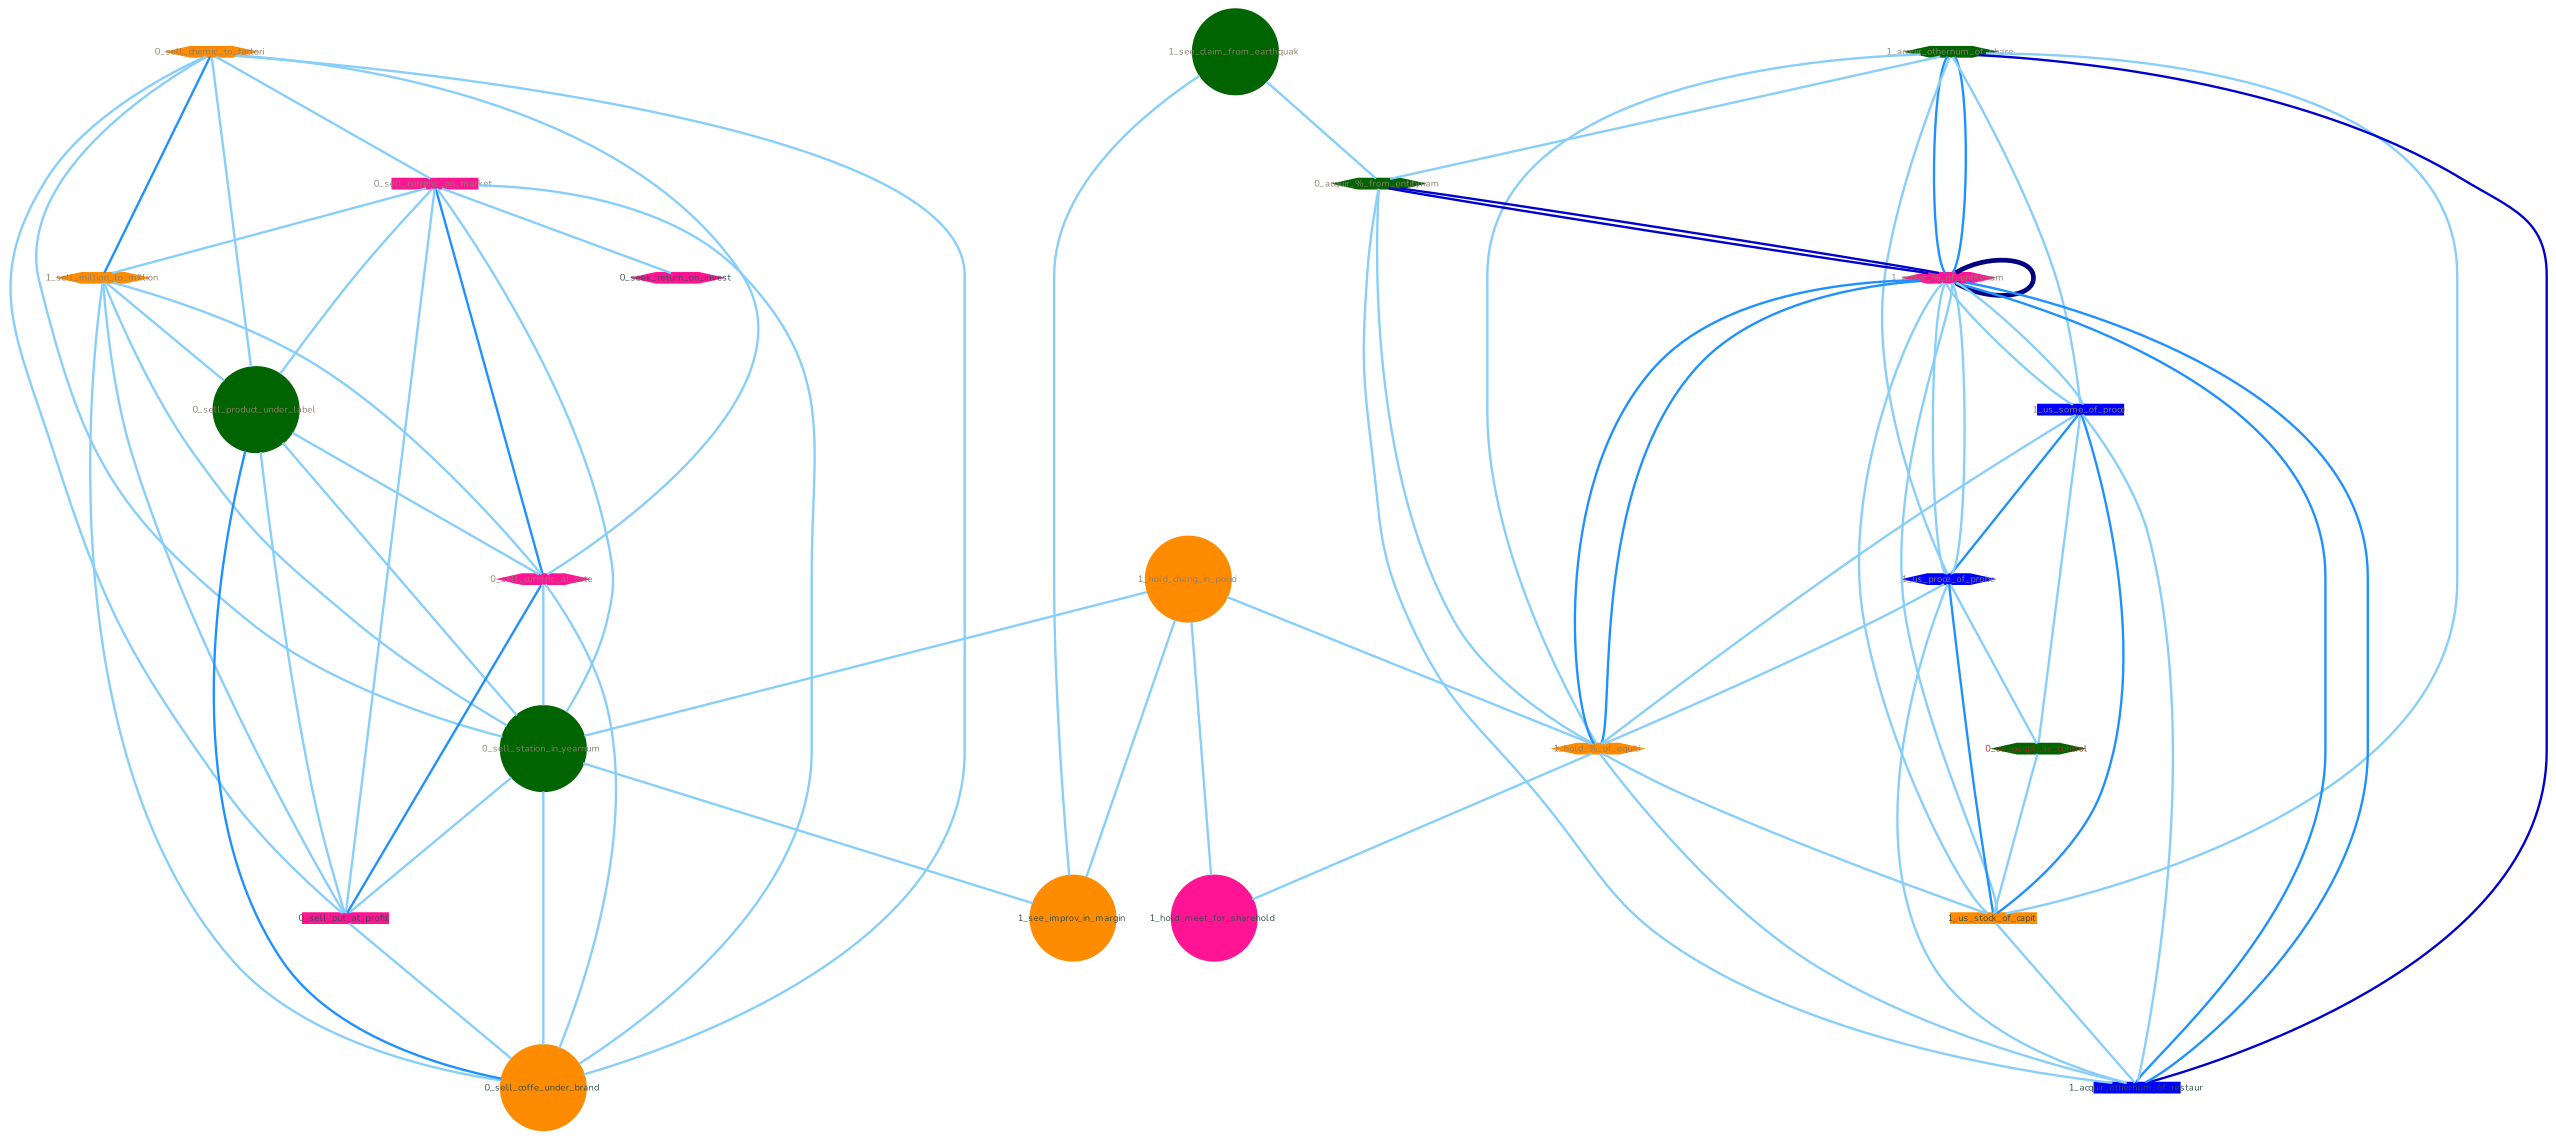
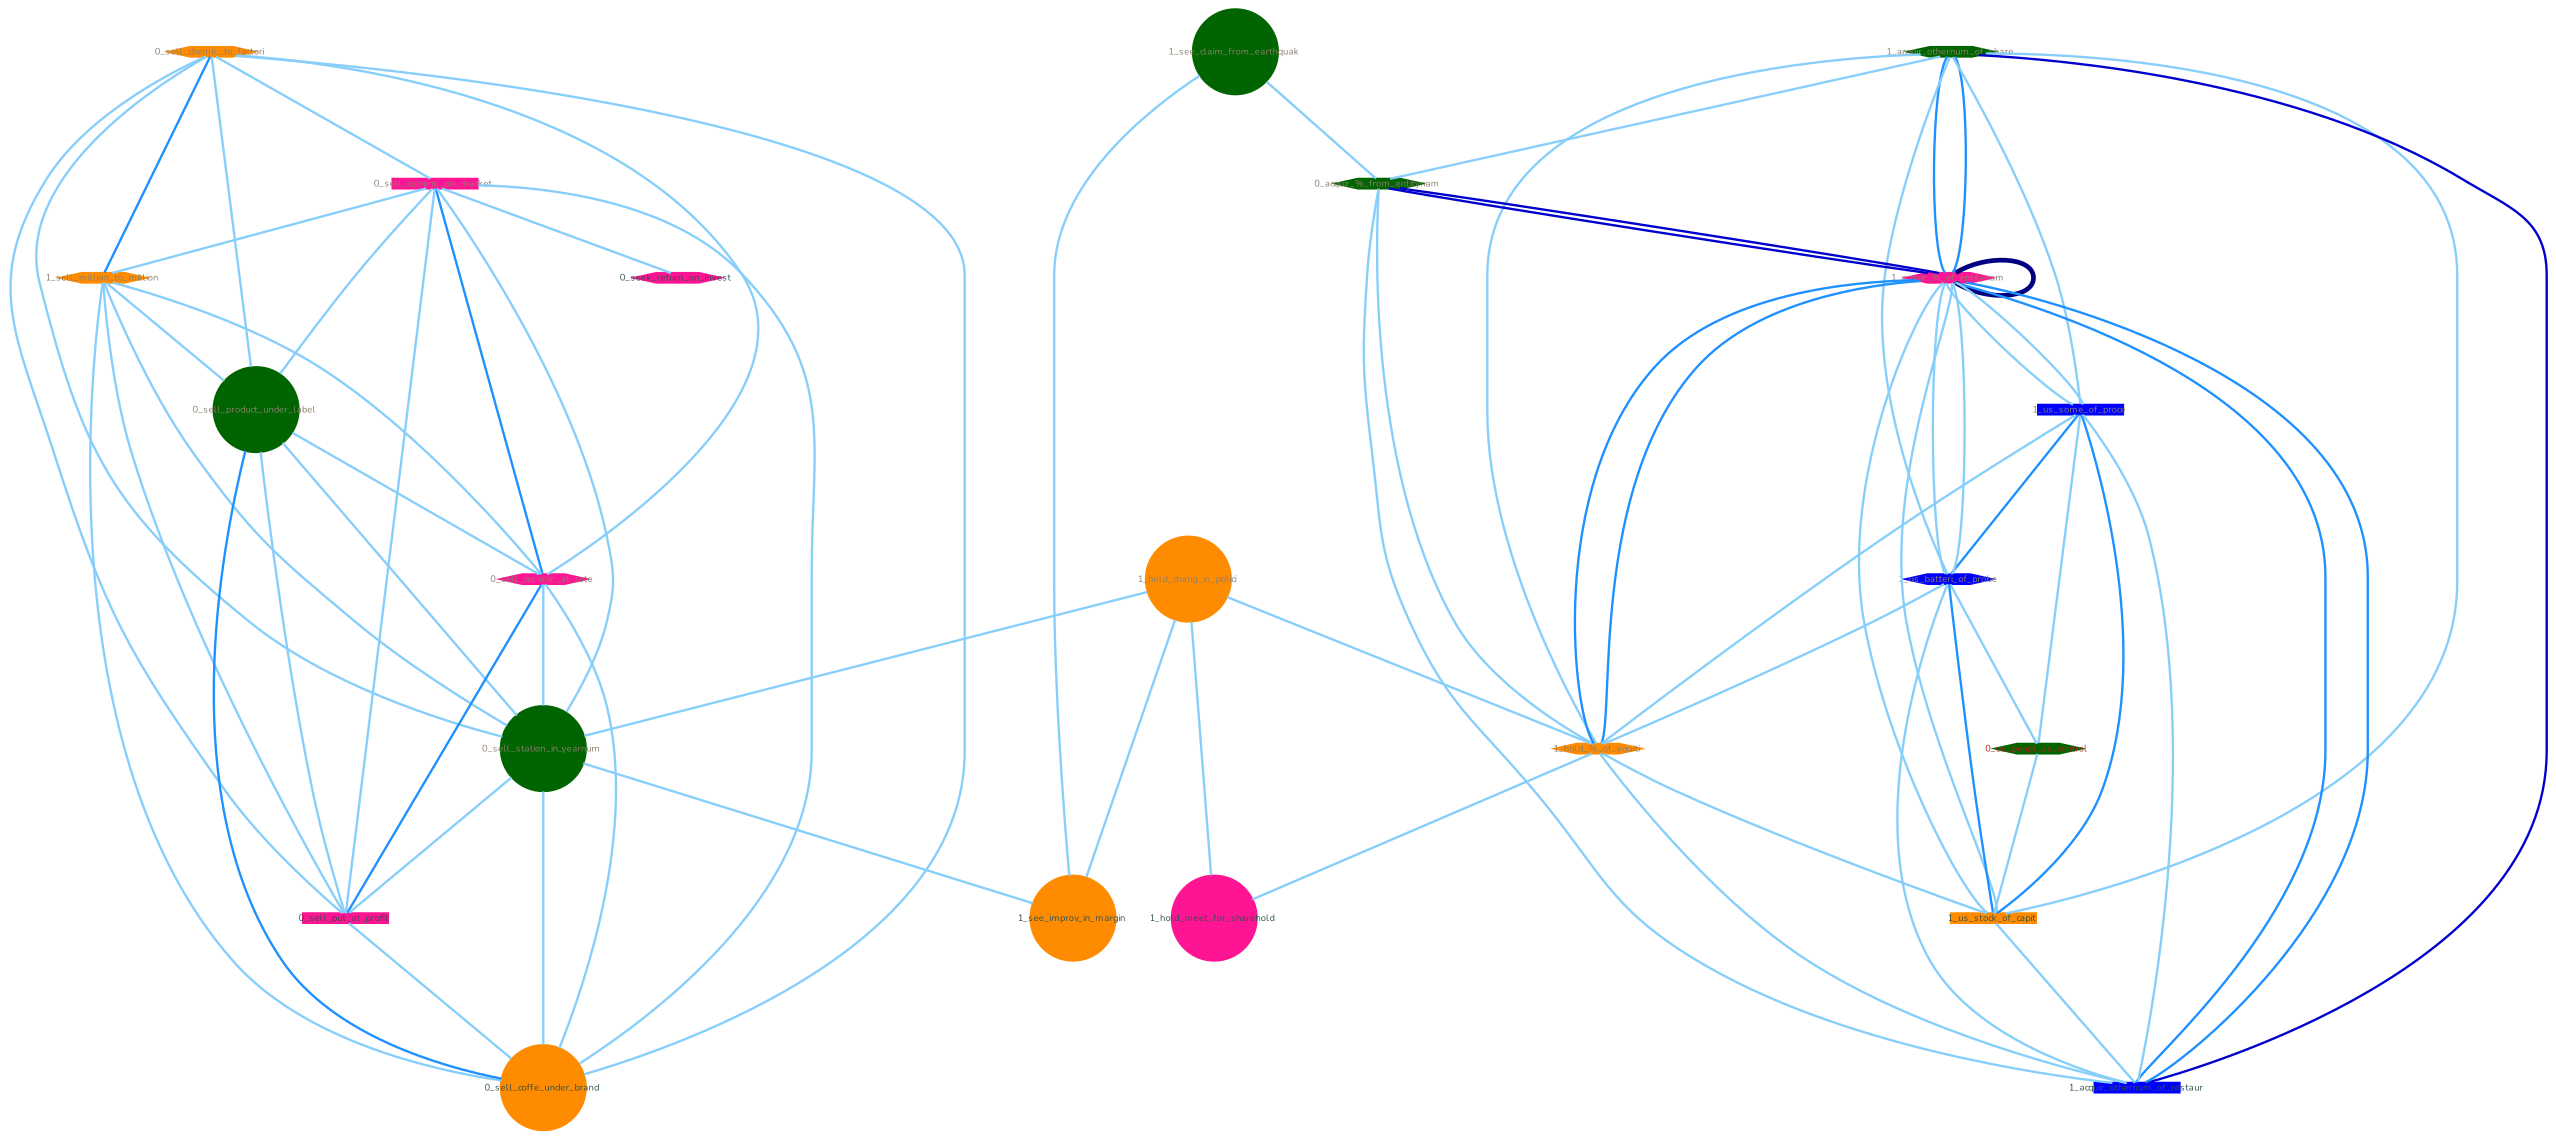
(1949, 579) -> (1949, 579)
